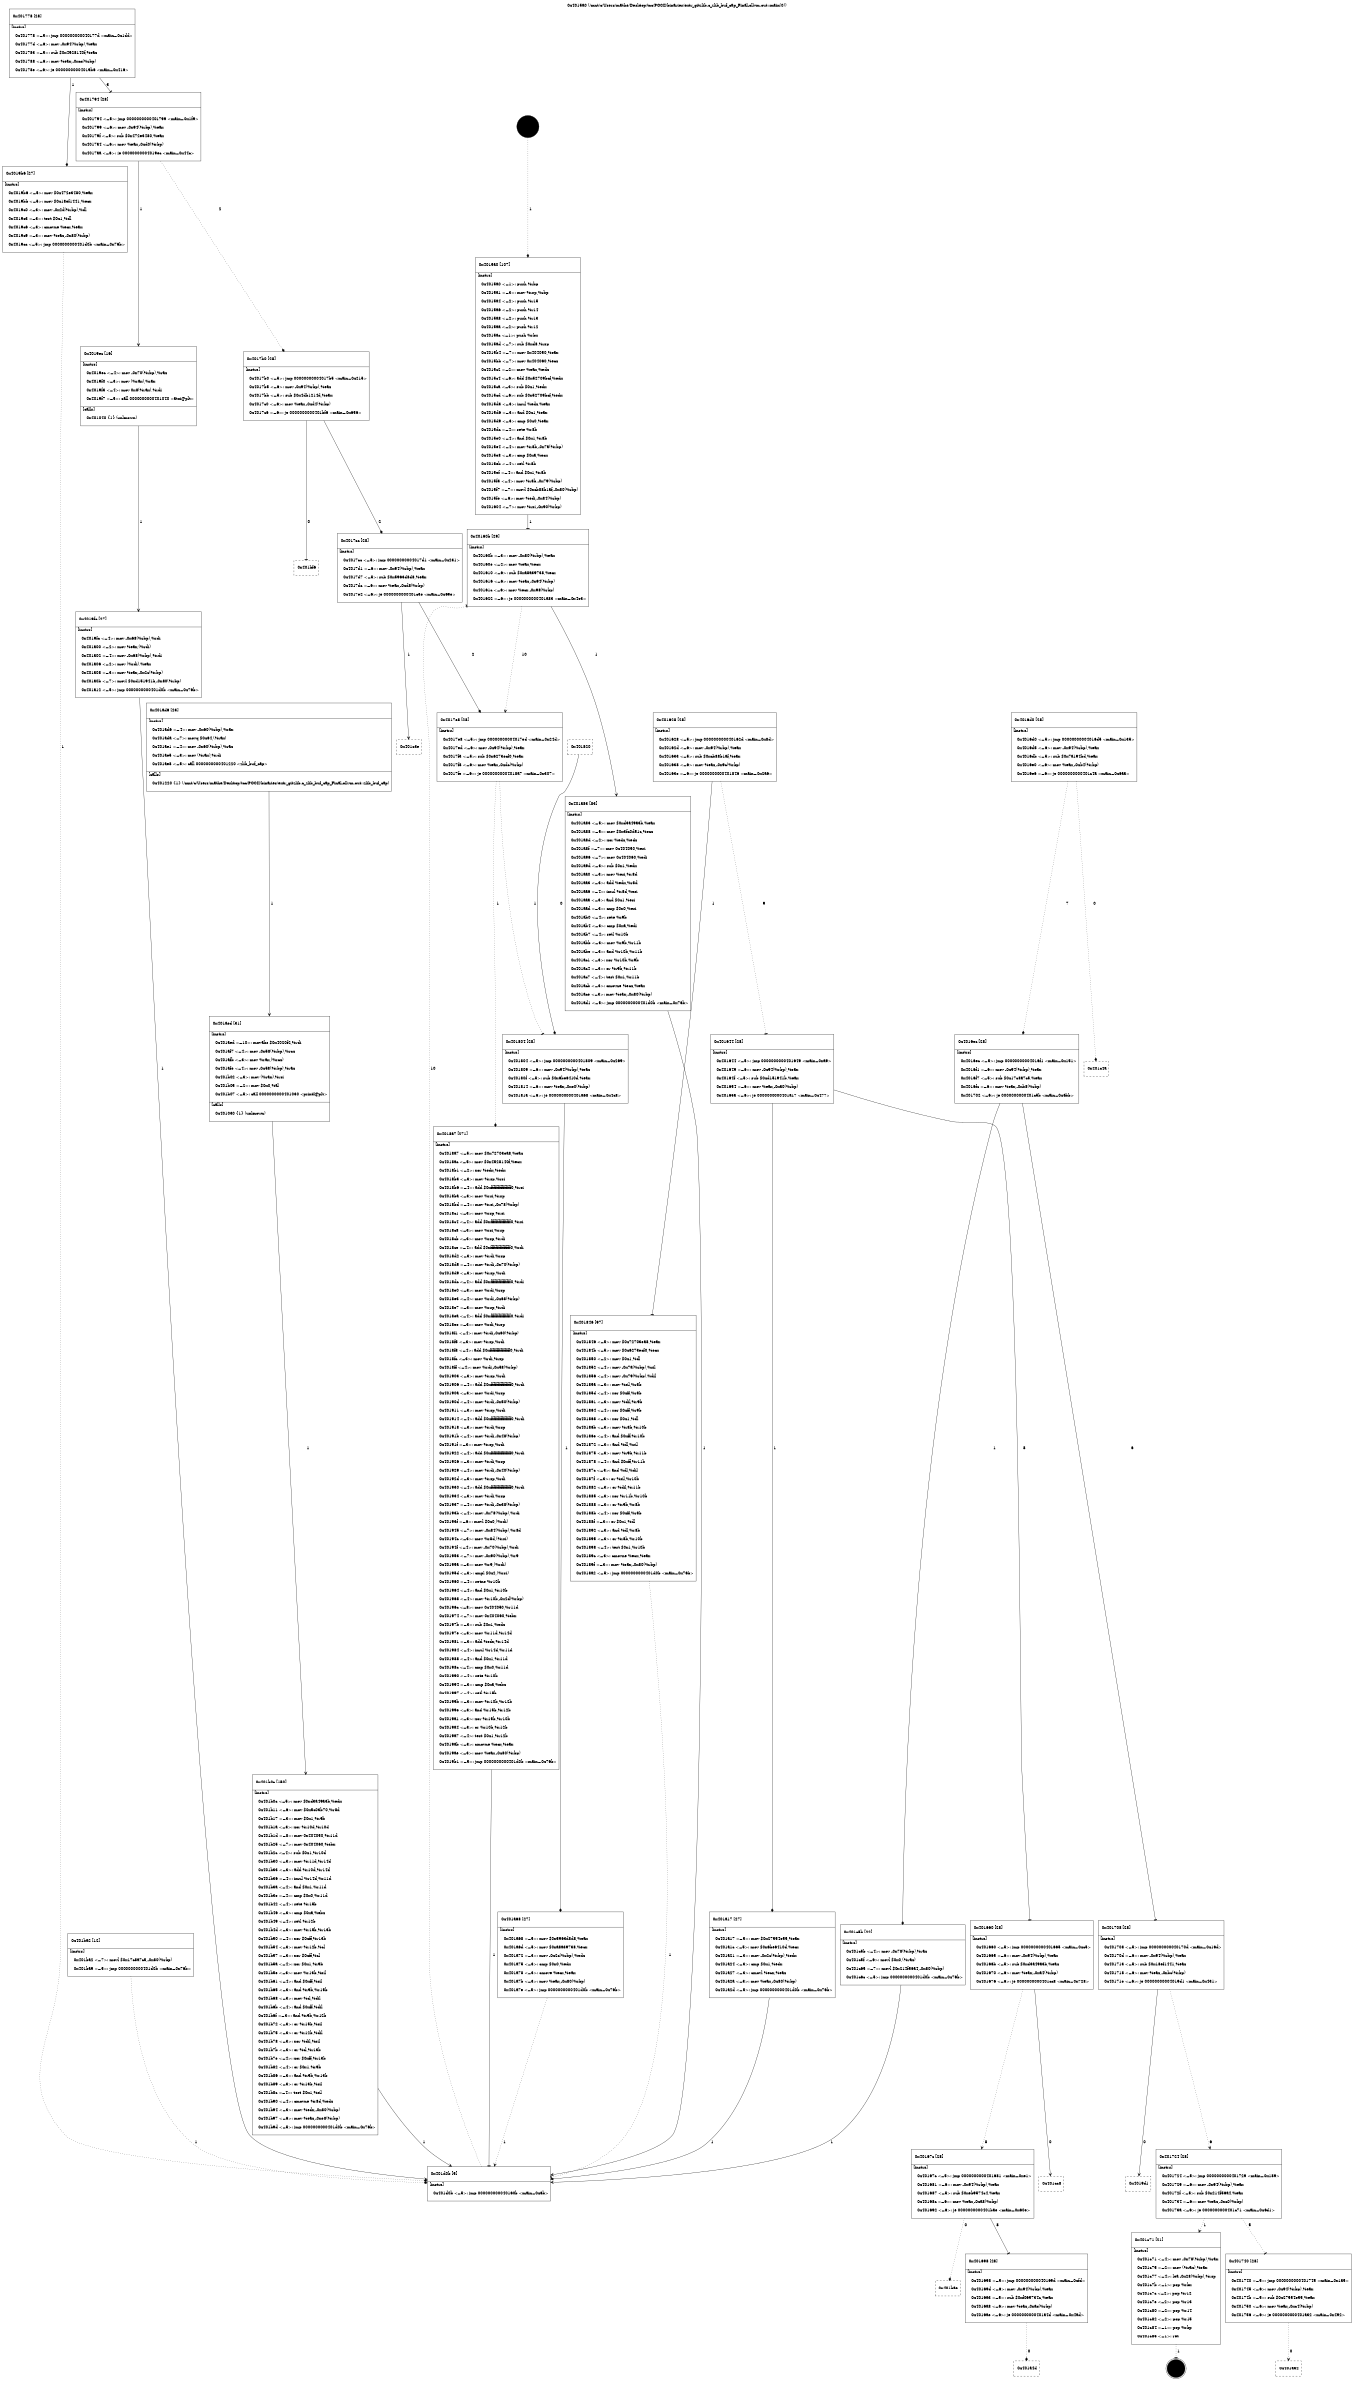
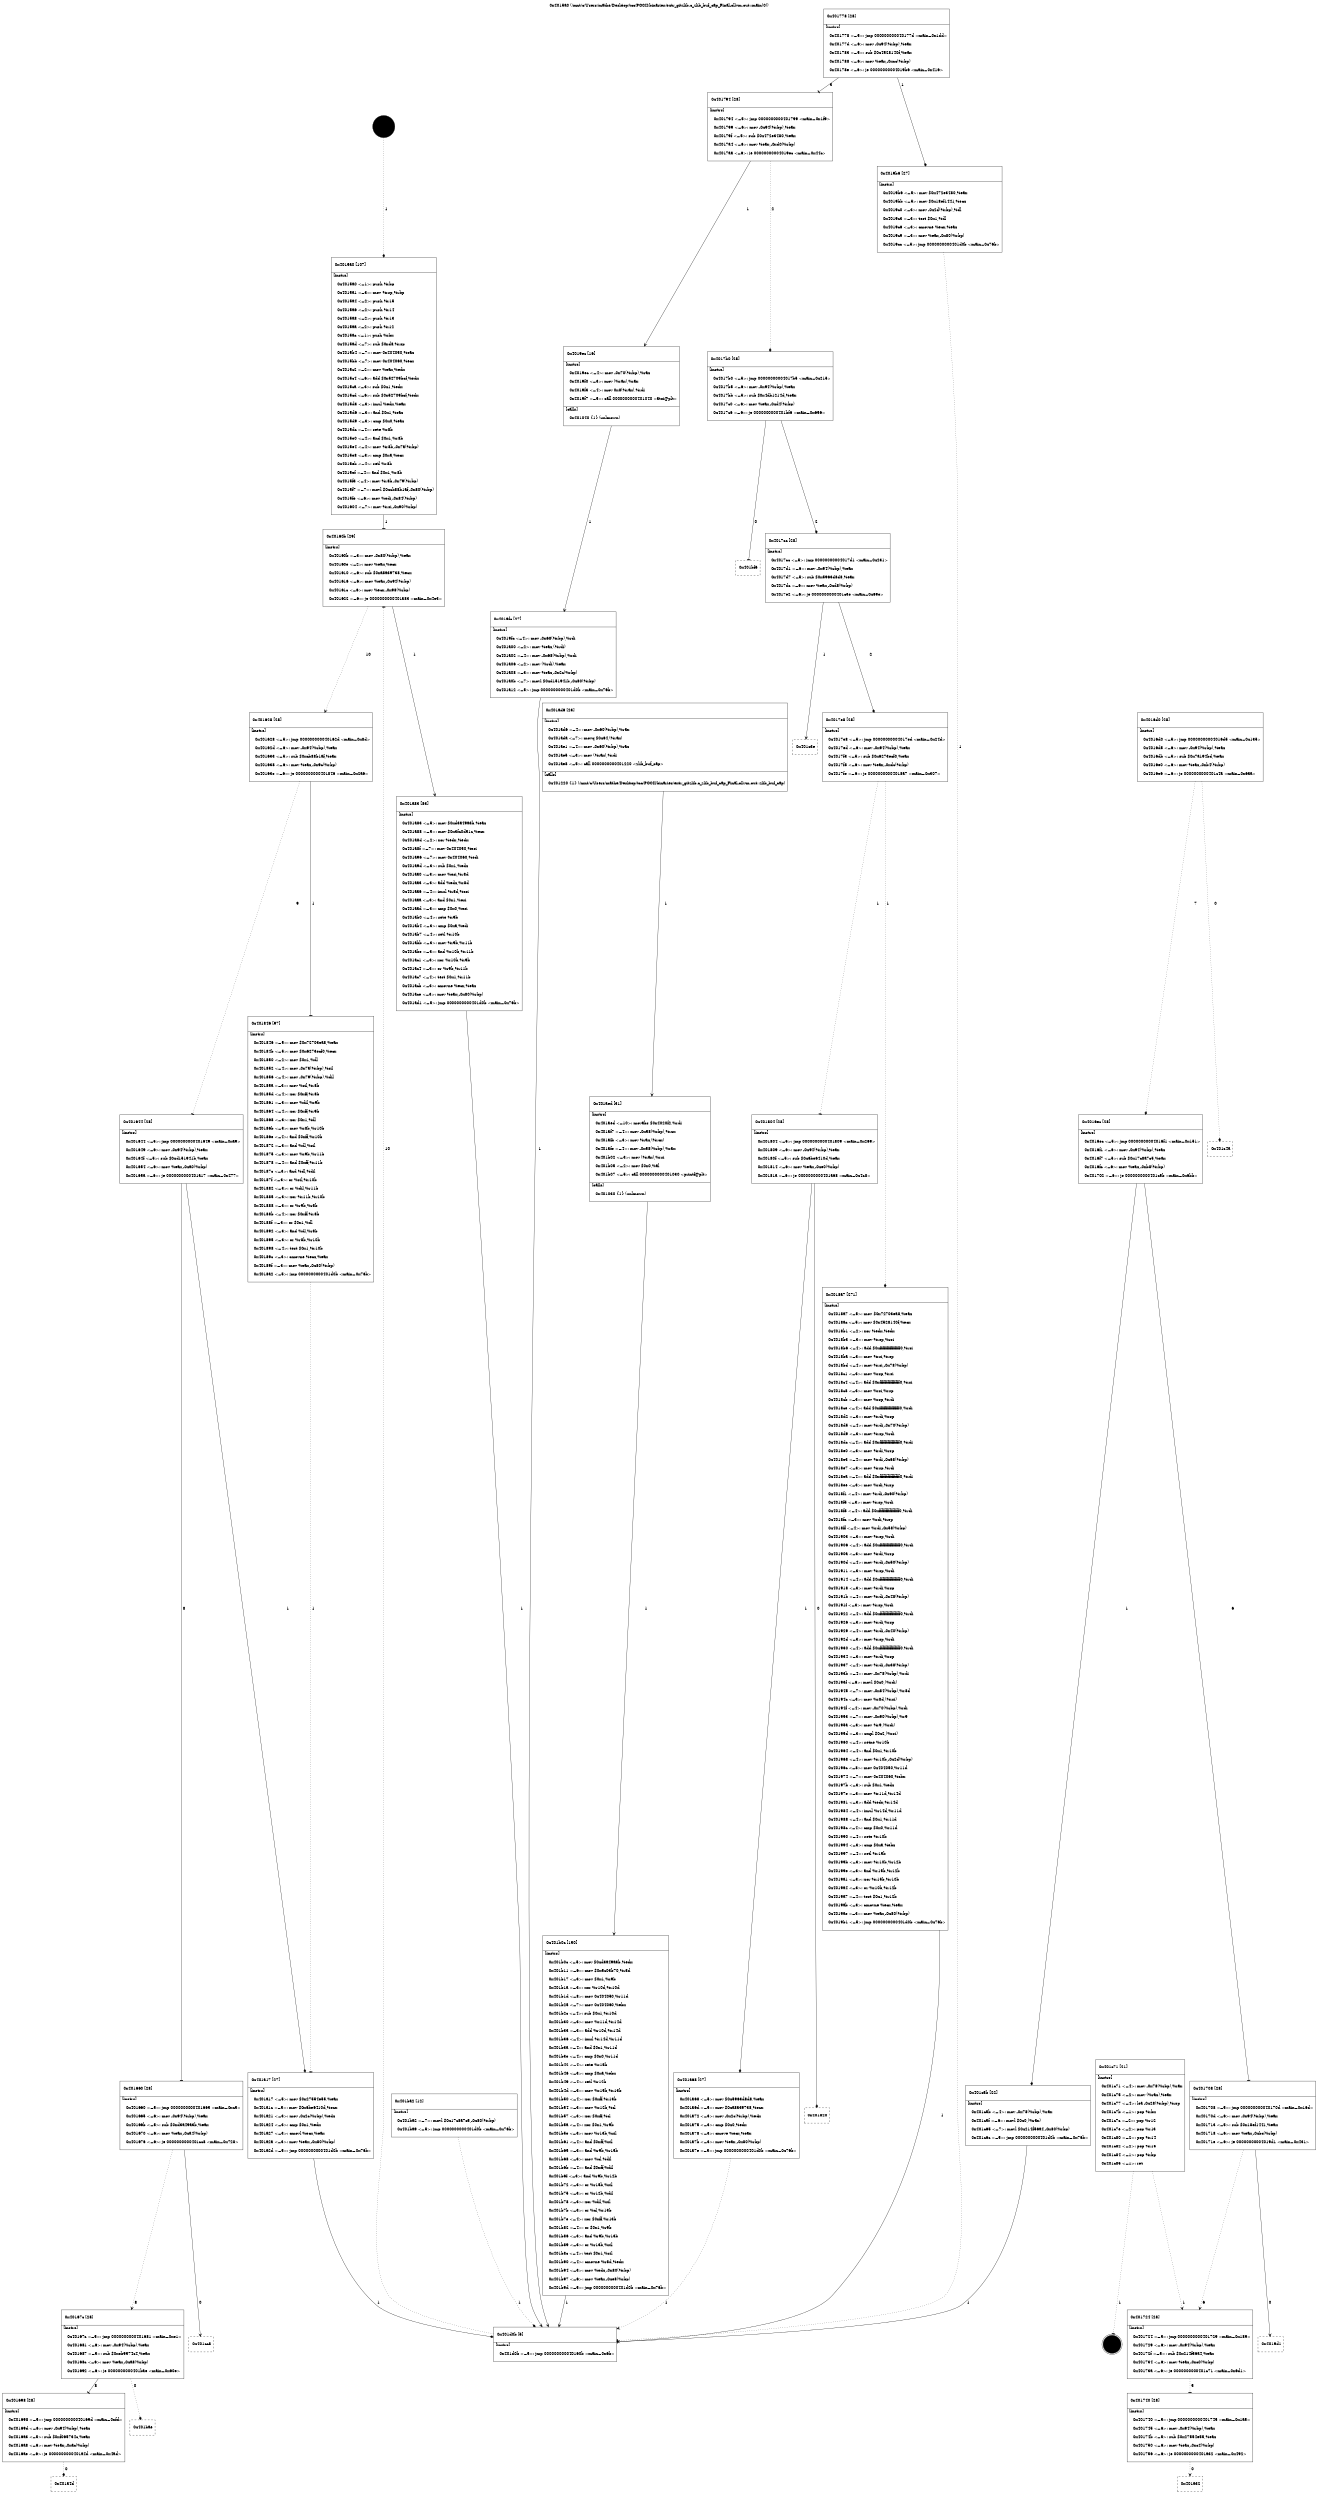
(514, 658) -> (347, 658)
(538, 889) -> (815, 1644)
(60, 1380) -> (958, 1441)
(667, 1904) -> (311, 1677)
(1202, 2224) -> (1167, 2239)
